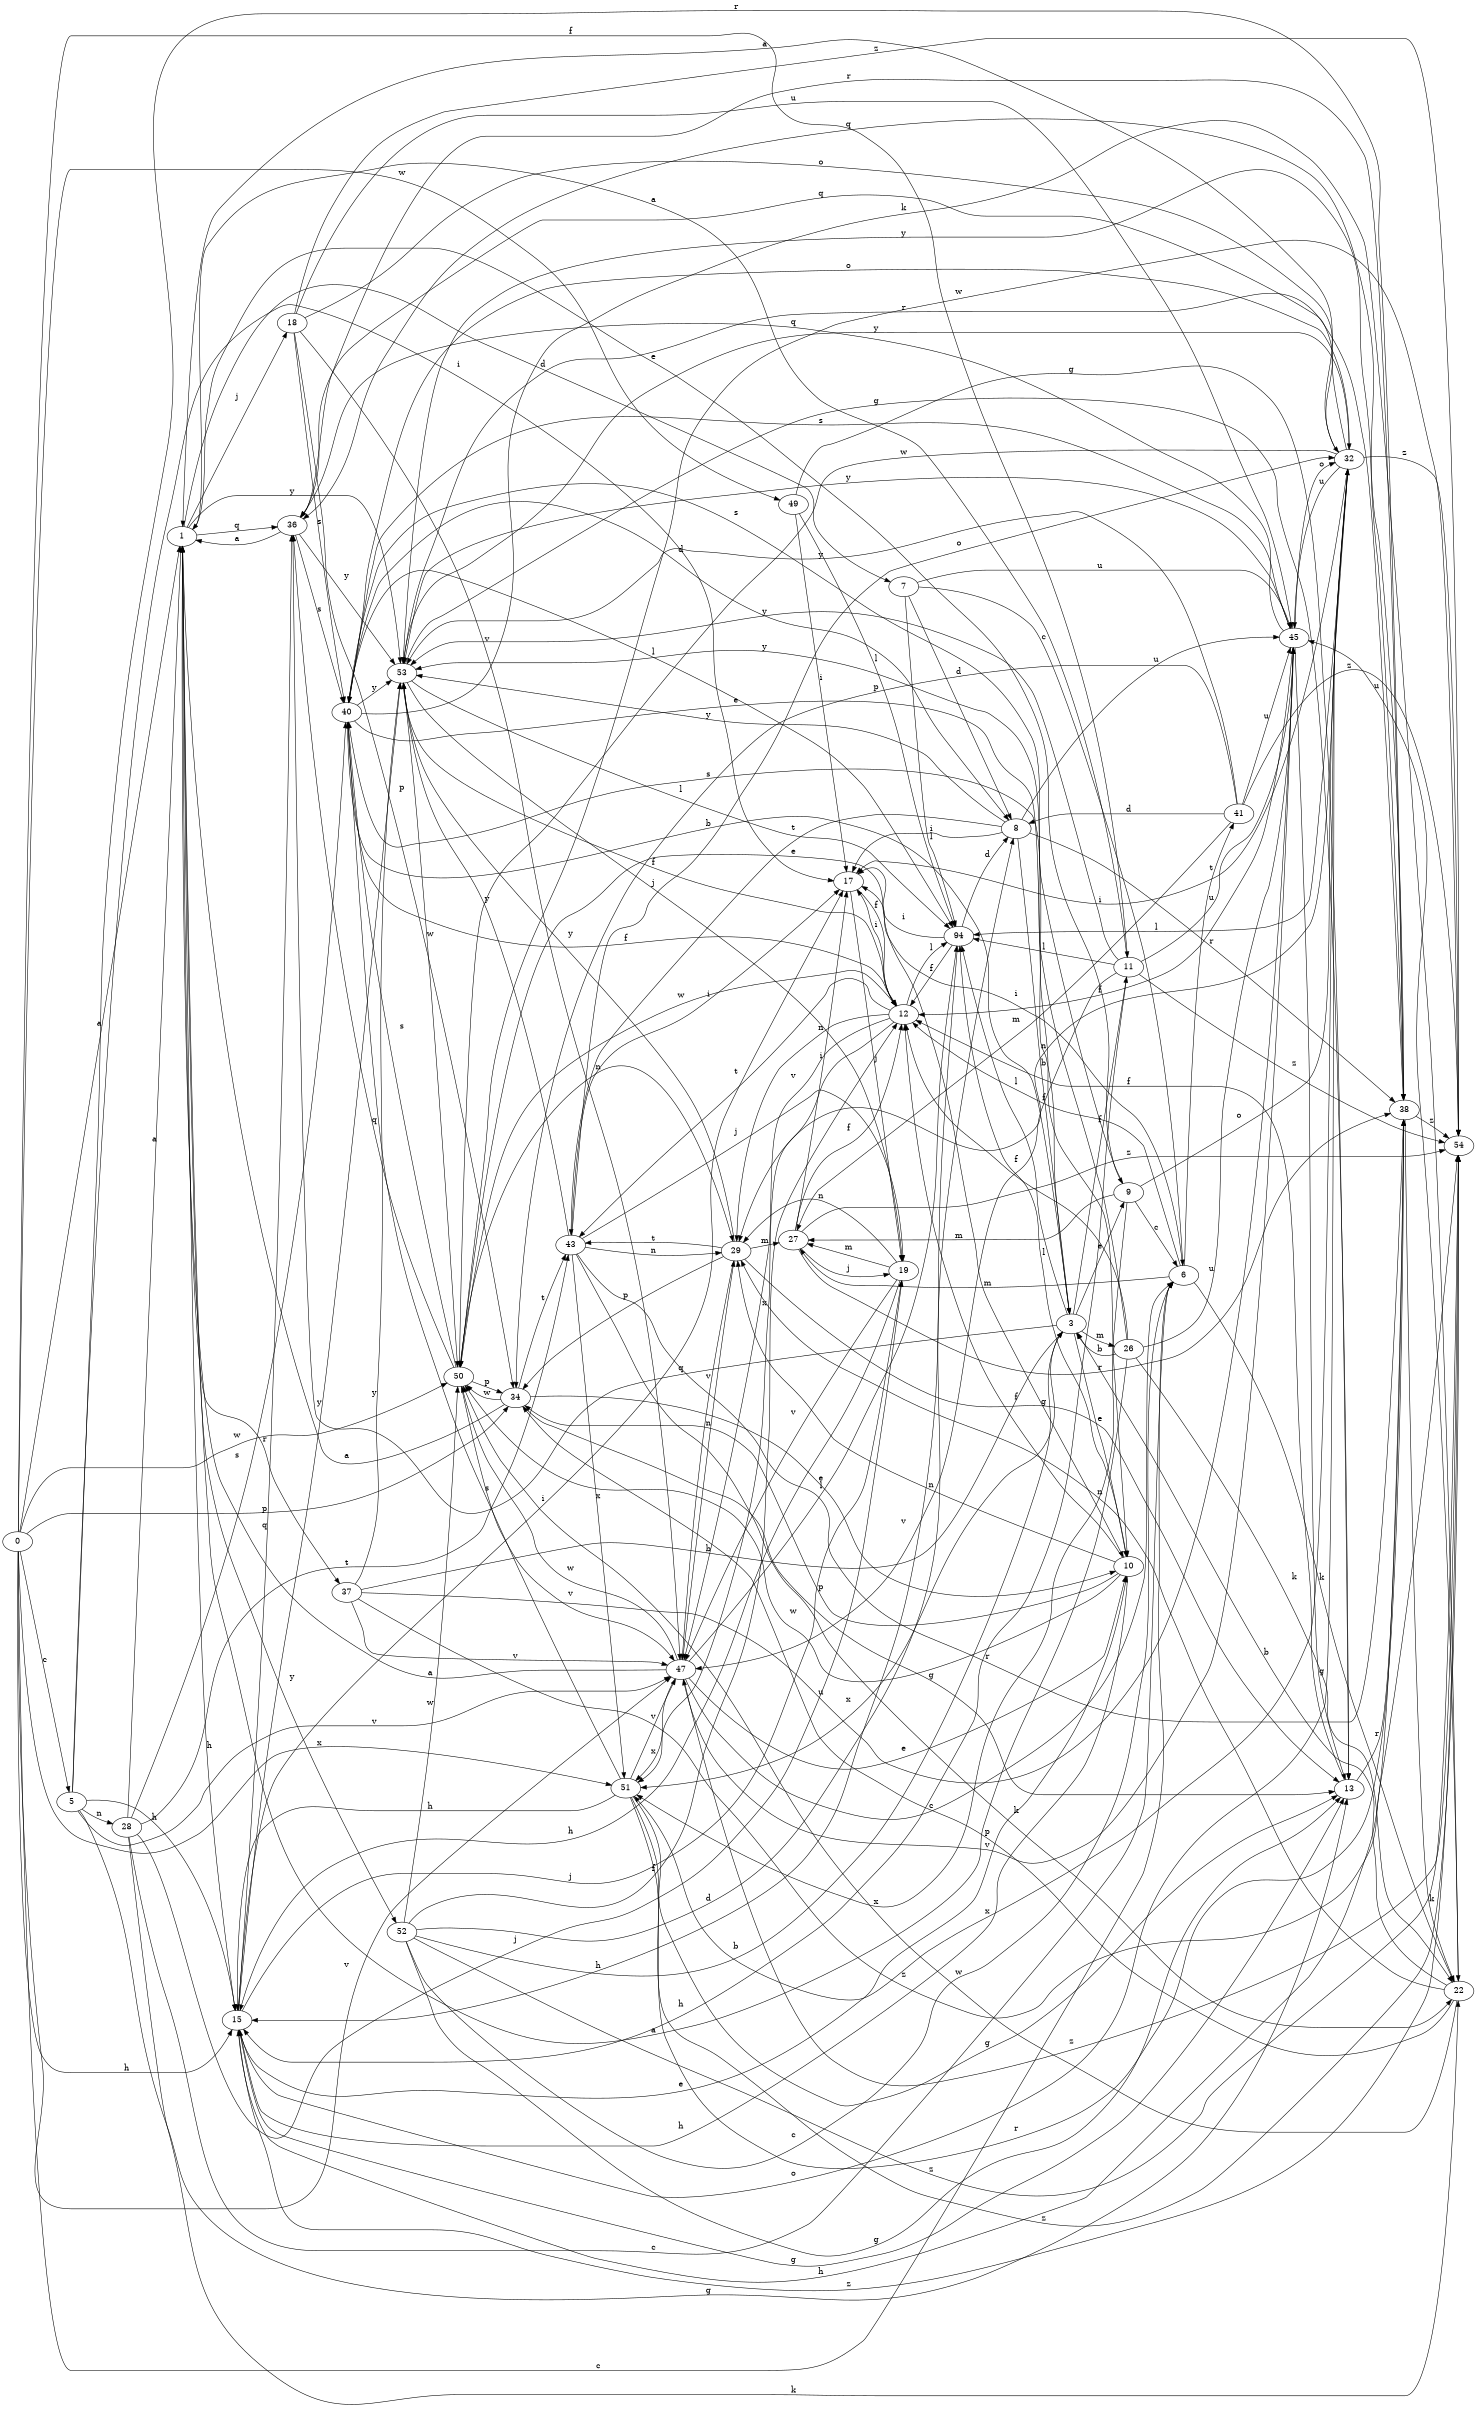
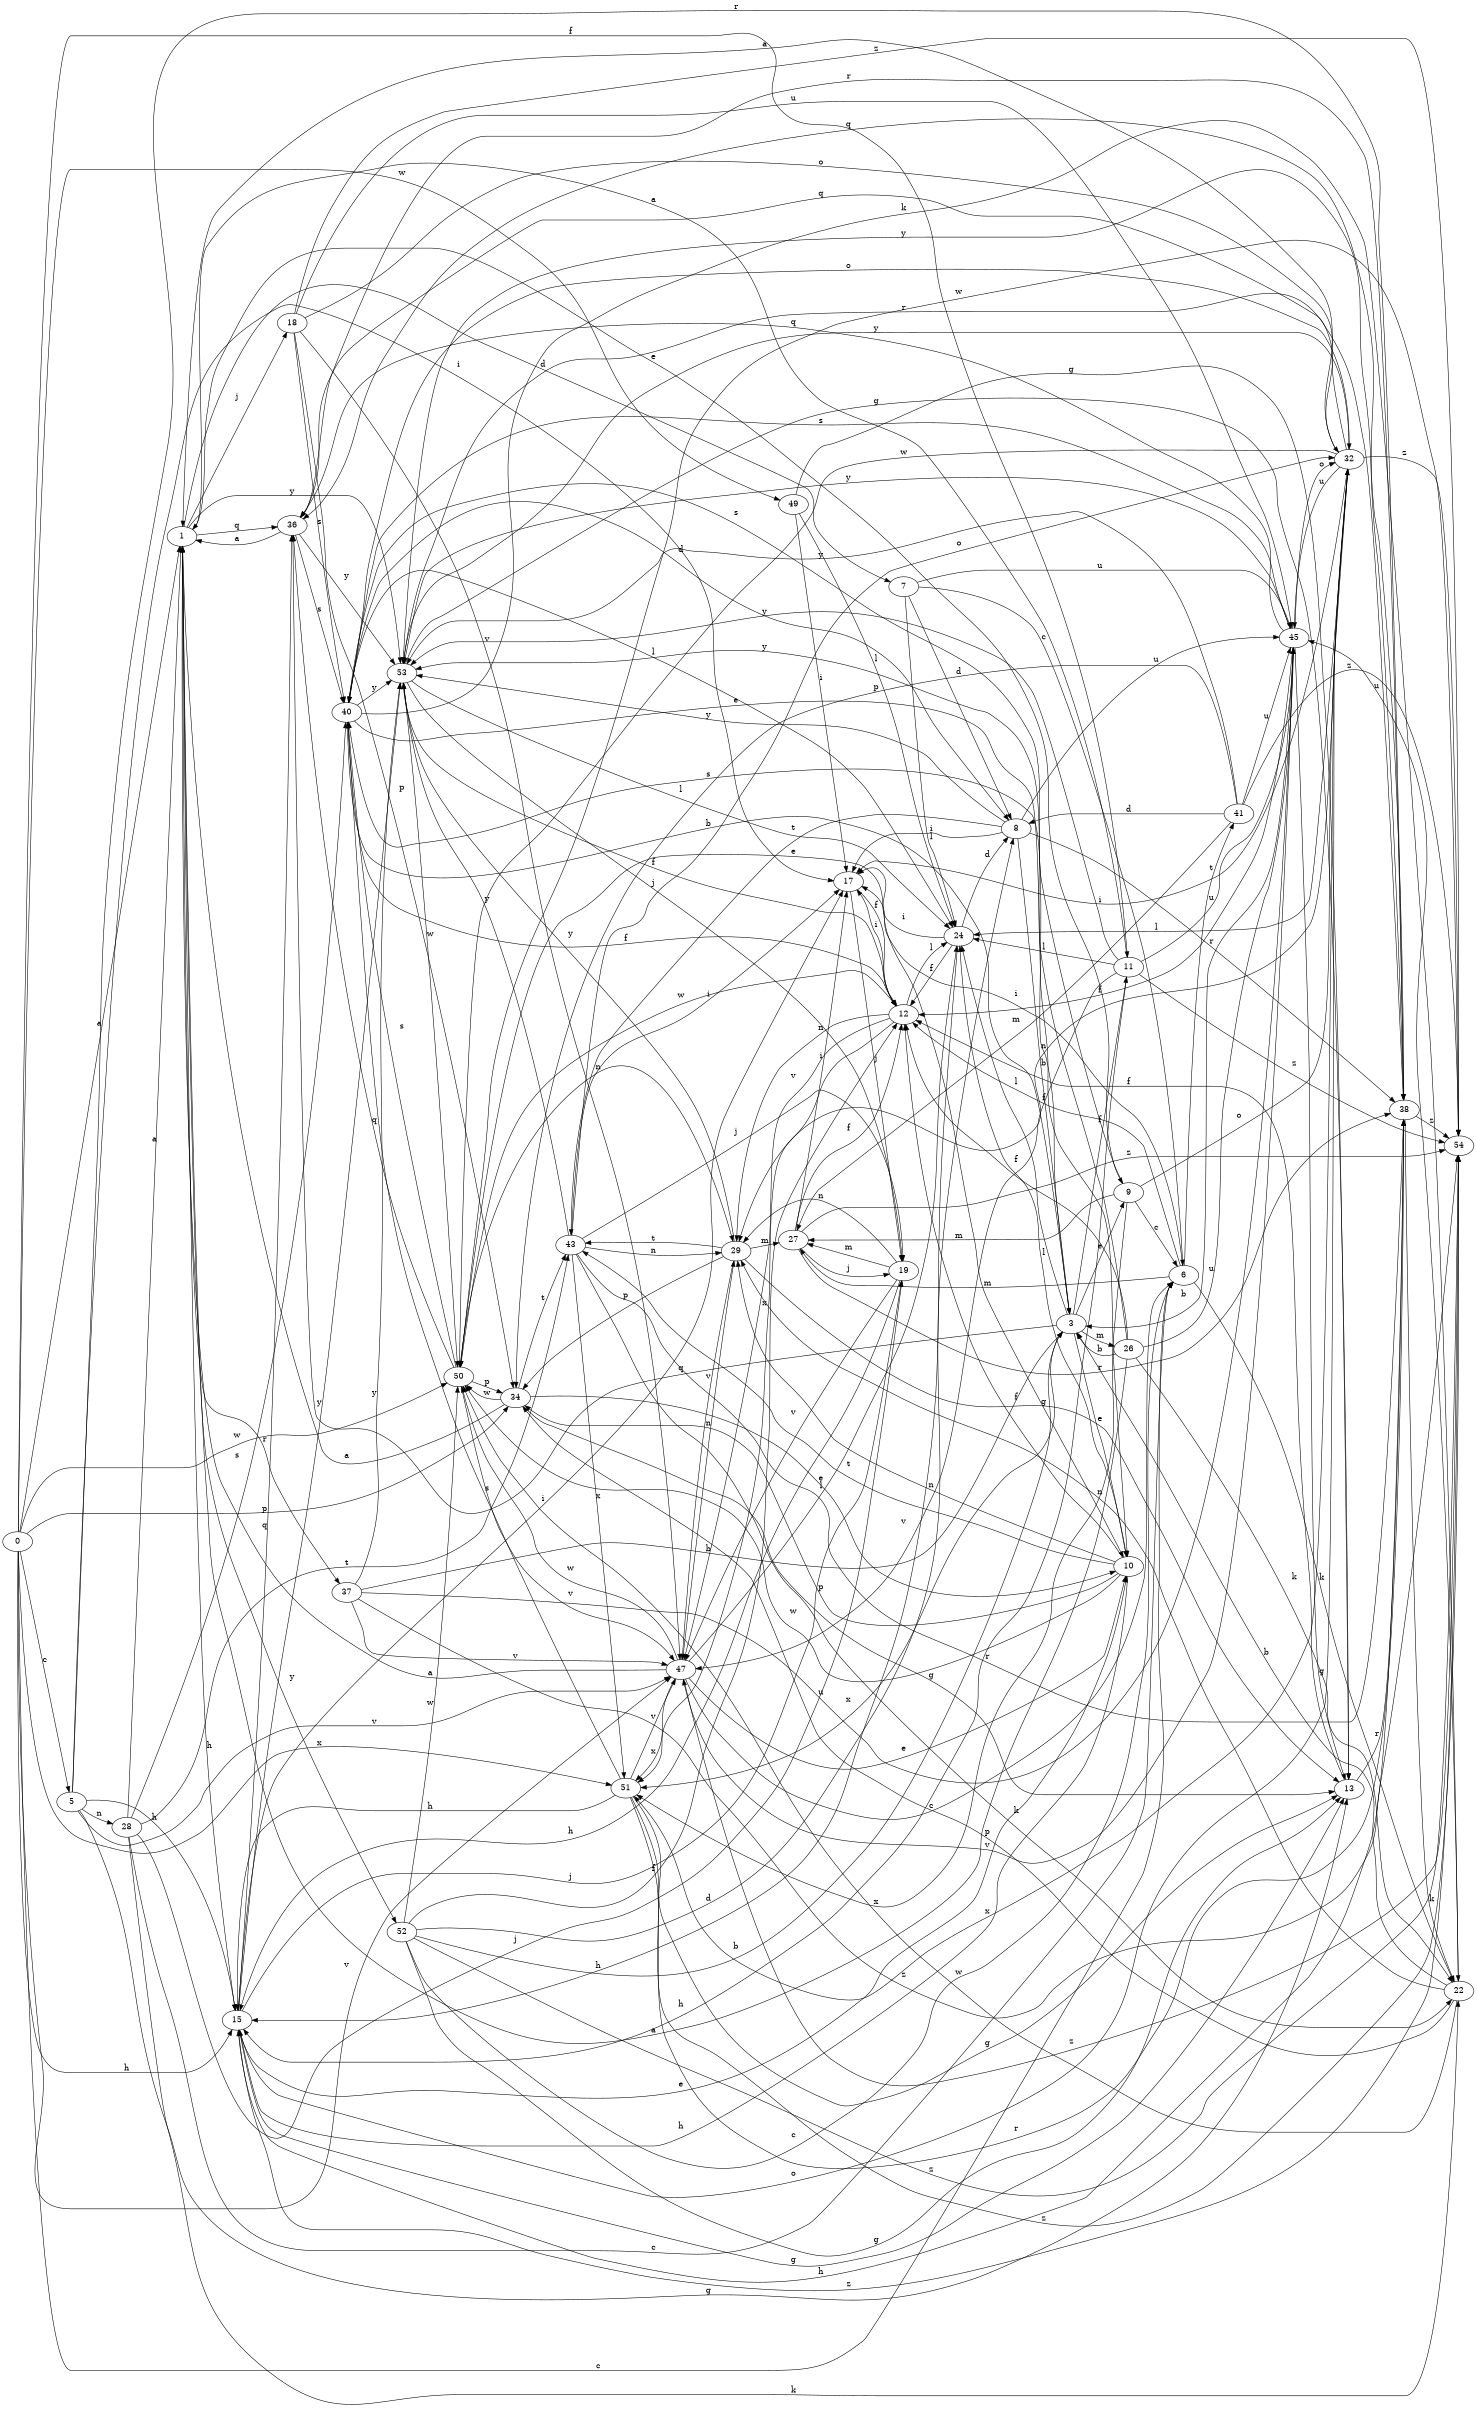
(959, 936) -> (959, 936)
none -> (1207, 1001)
(731, 1094) -> (822, 1458)
